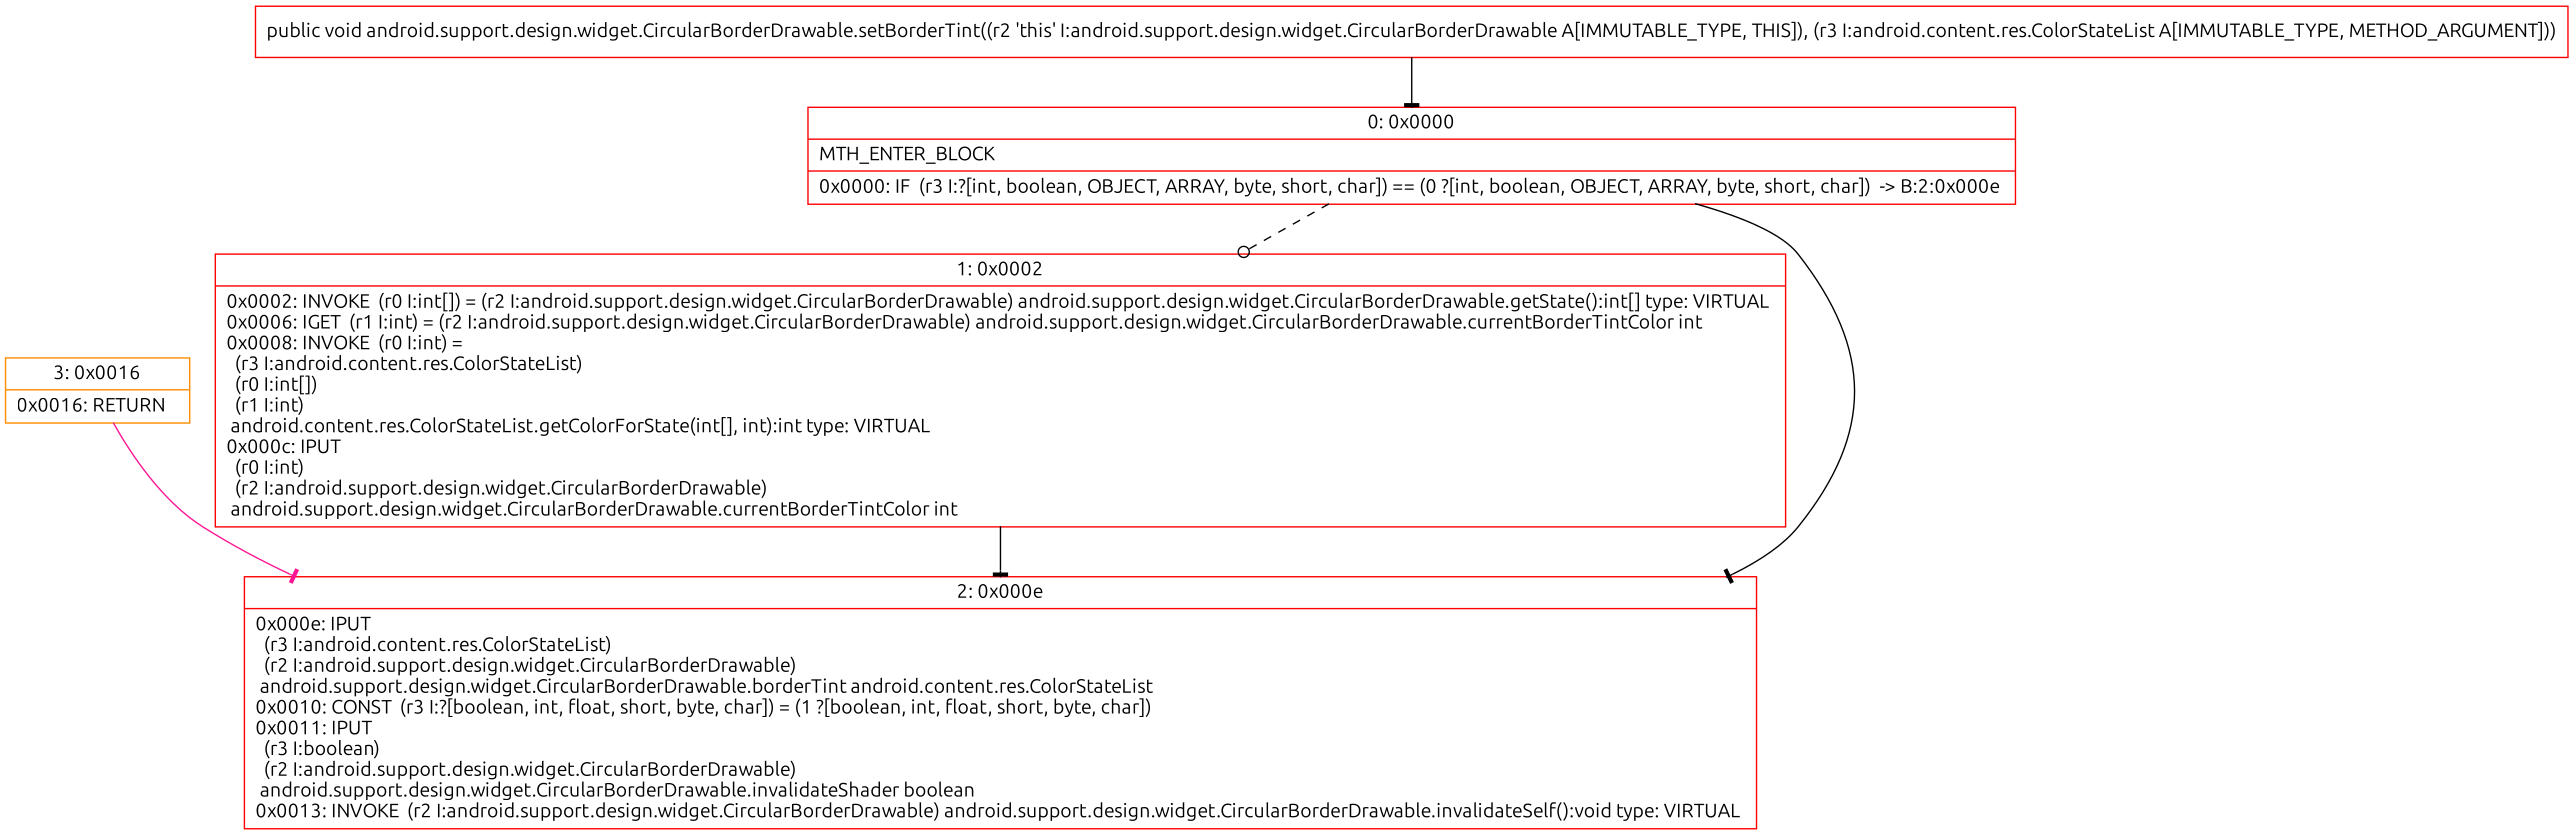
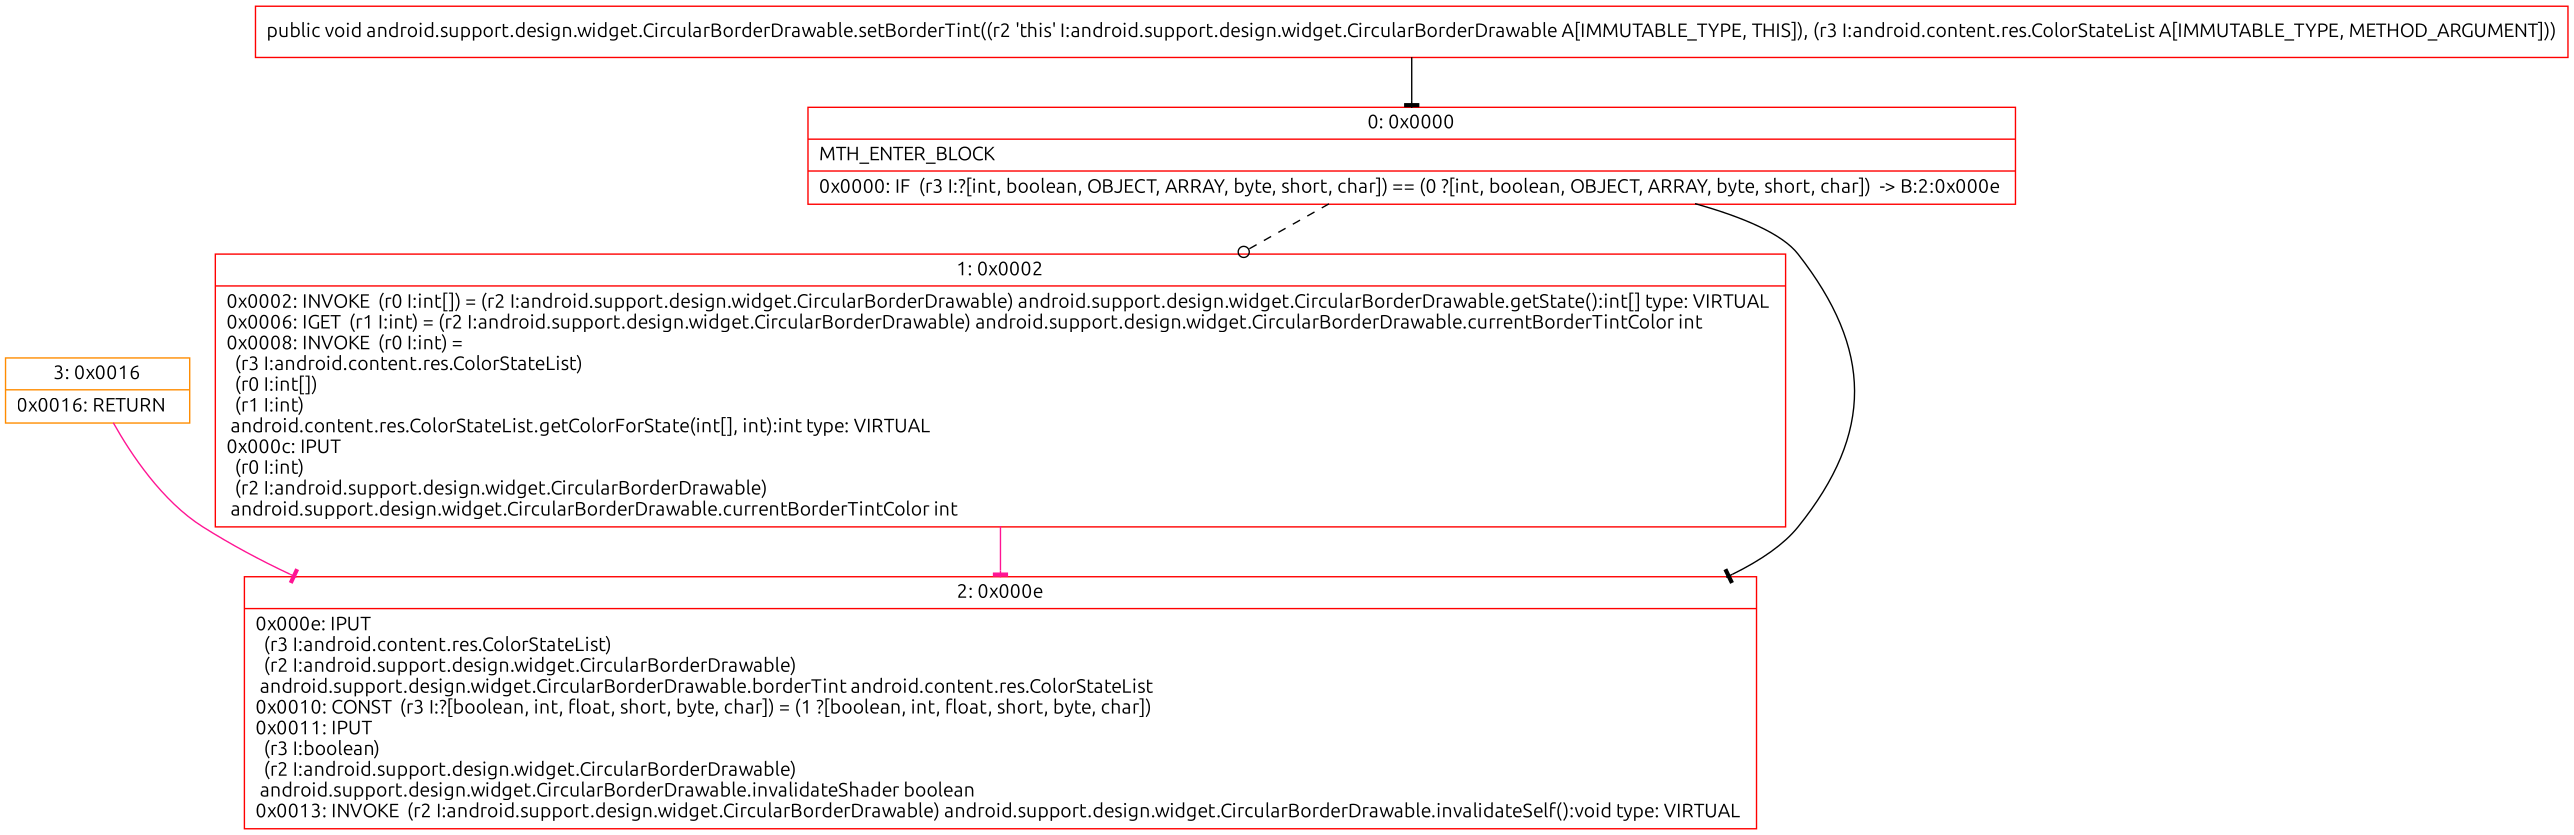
(1000, 548) -> (1000, 548)
